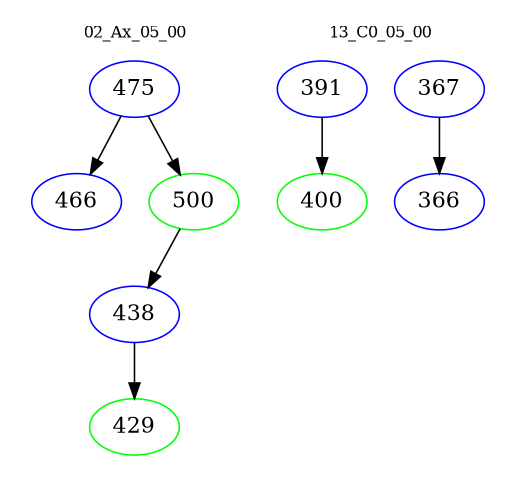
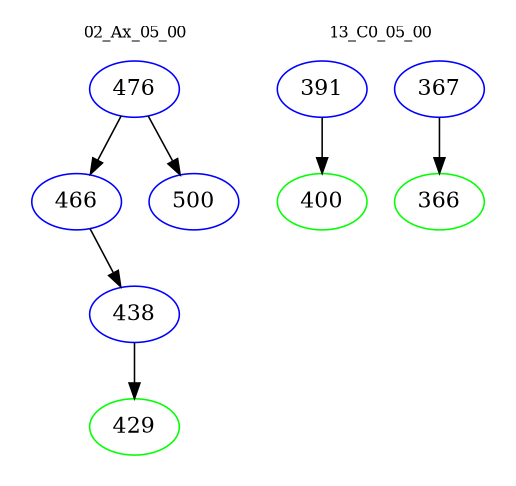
(134, 89) -> (134, 89)
(194, 202) -> (194, 202)
(439, 202) -> (439, 202)
(168, 251) -> (102, 251)
